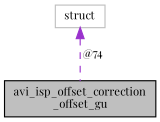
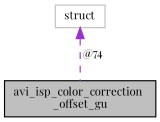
(80, 99) -> (80, 99)
